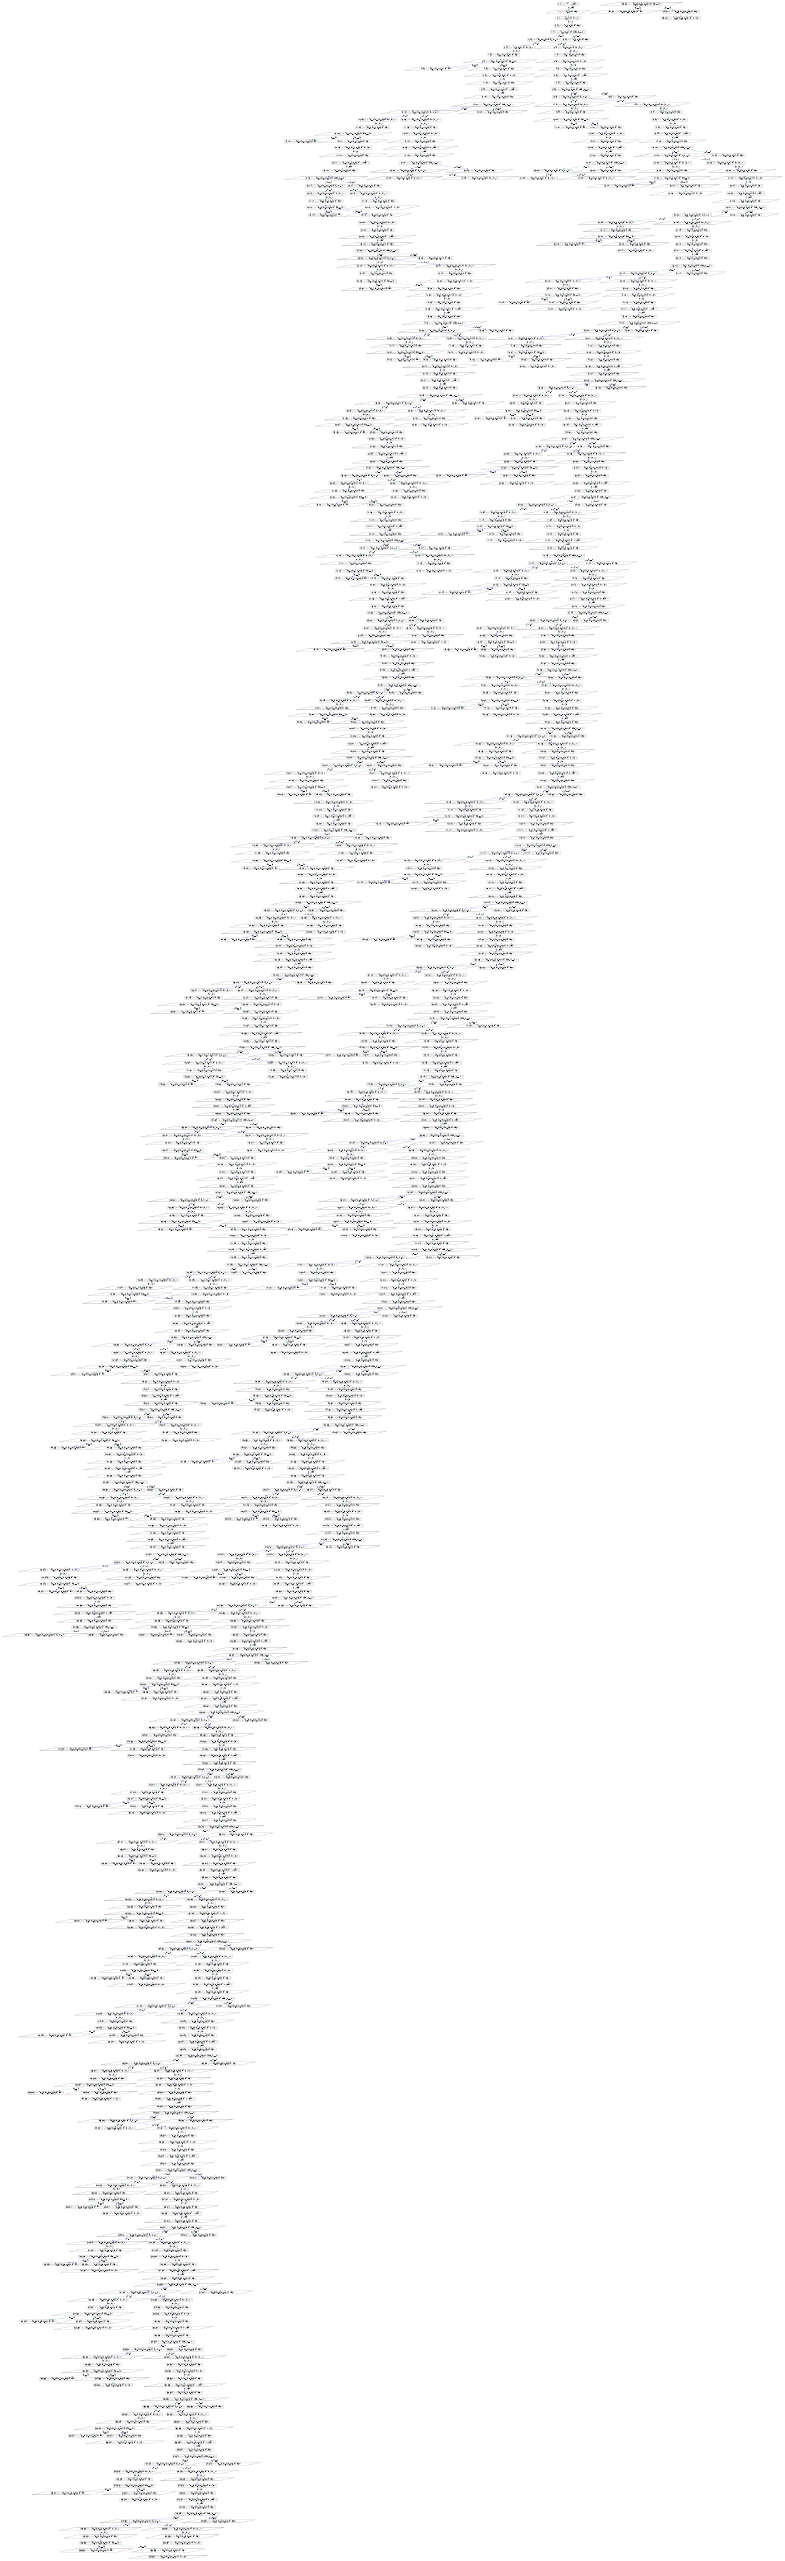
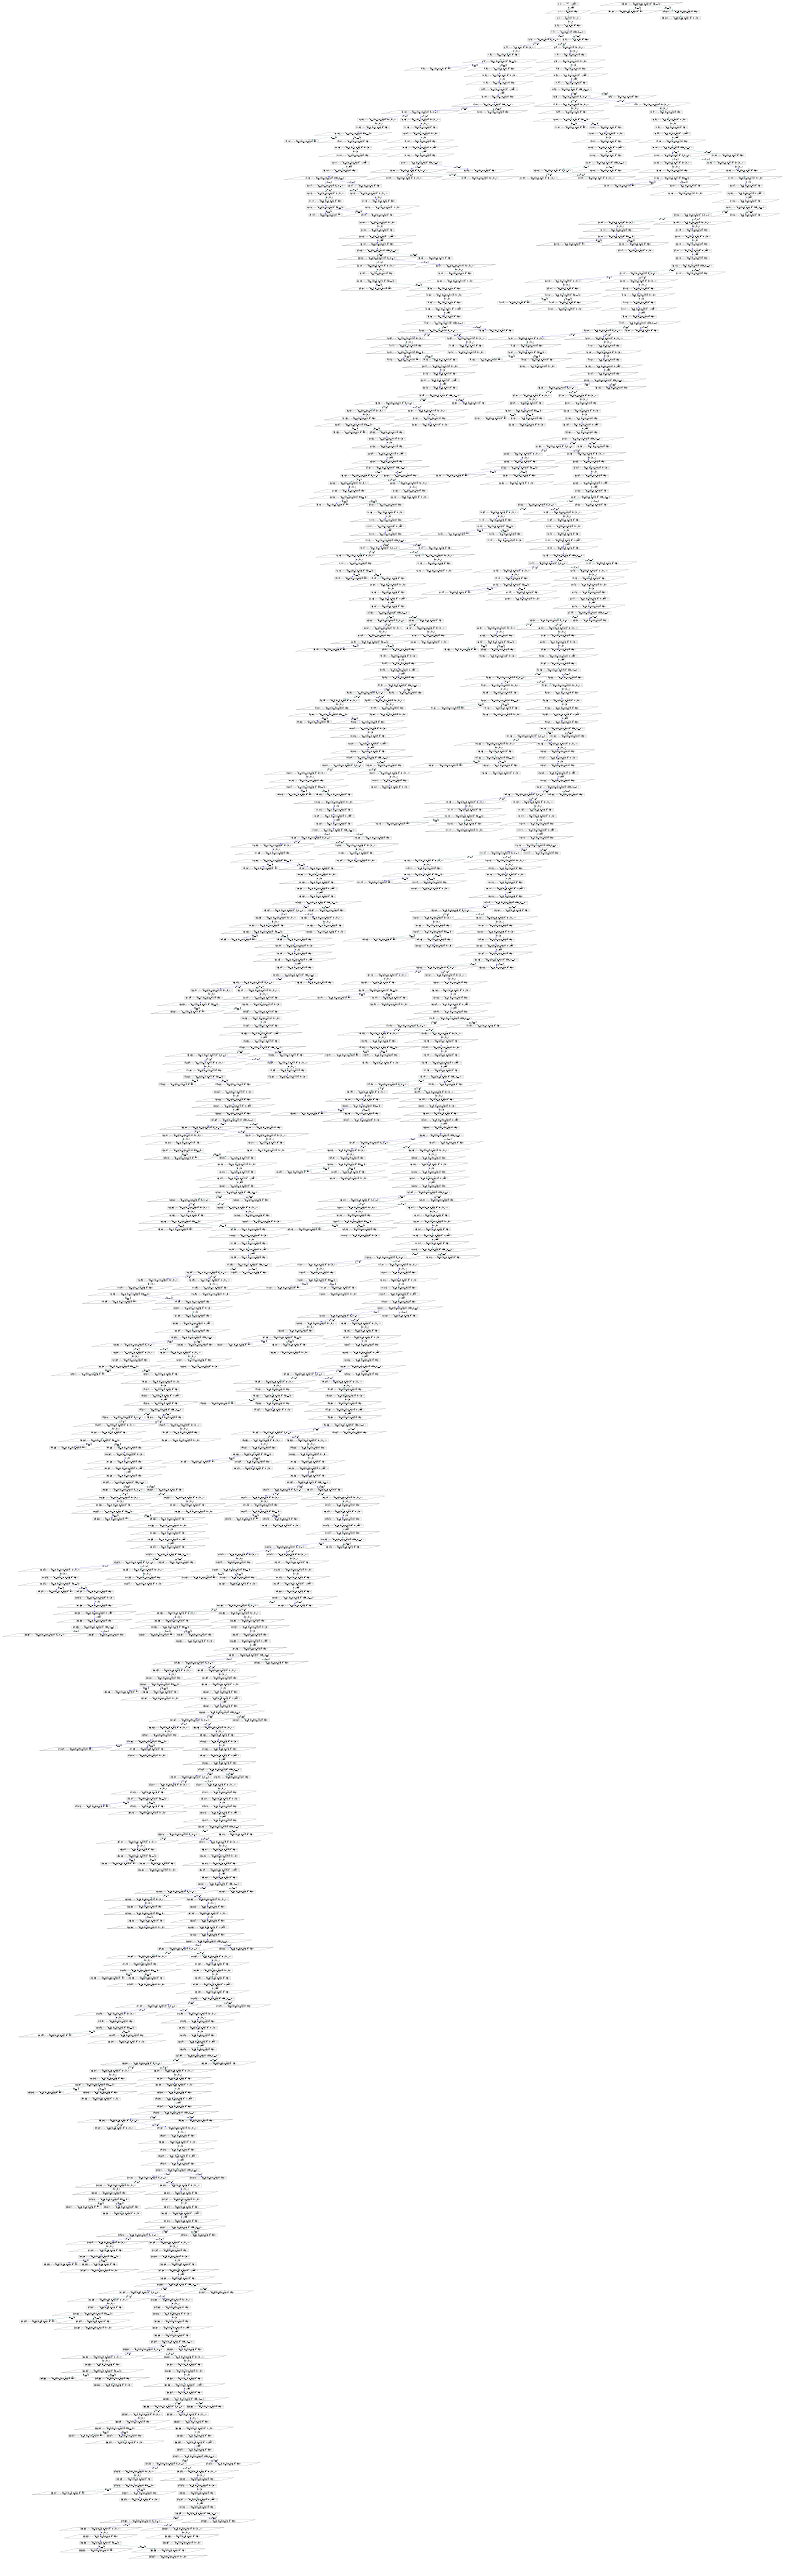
(91, 1921) -> none
